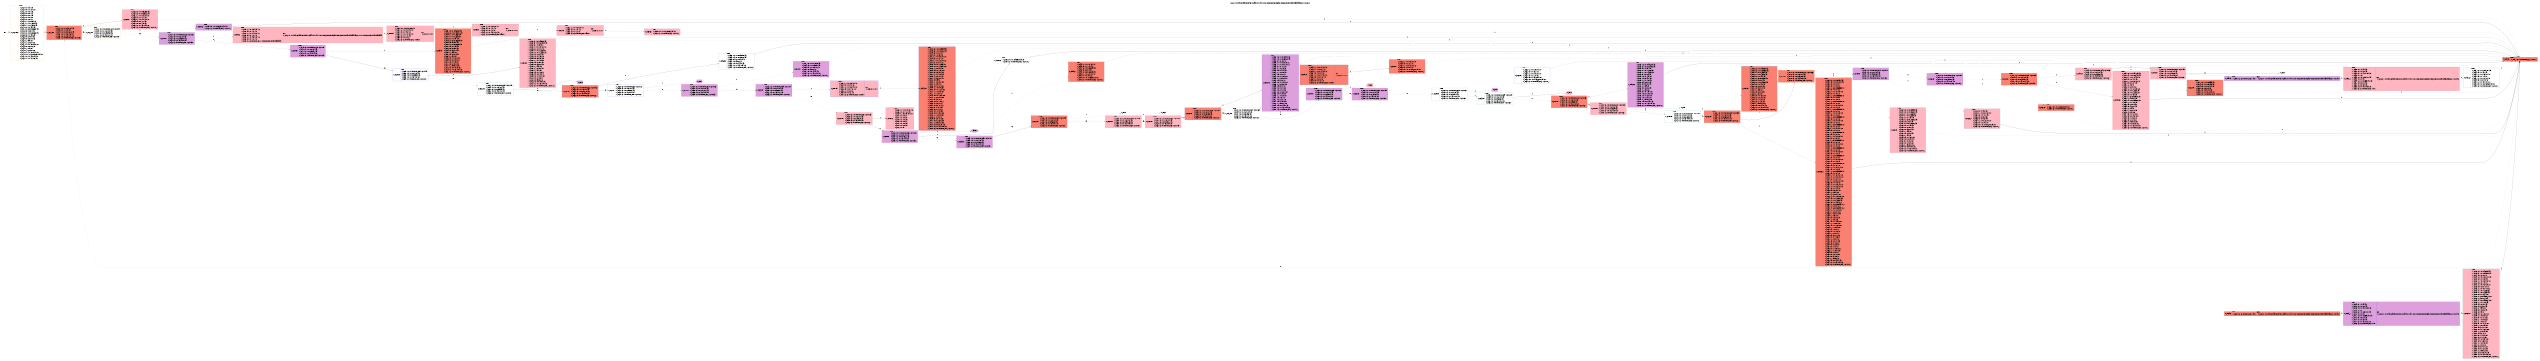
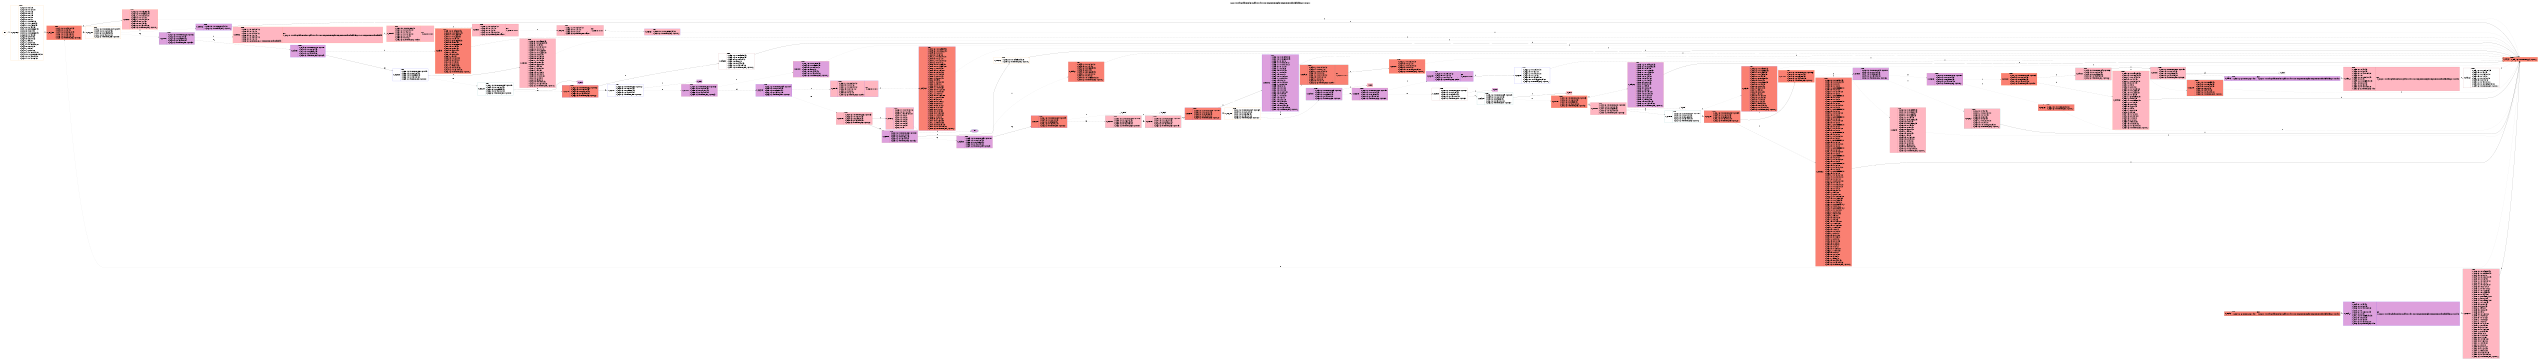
none -> (1450, 76)
(975, 131) -> (975, 131)
